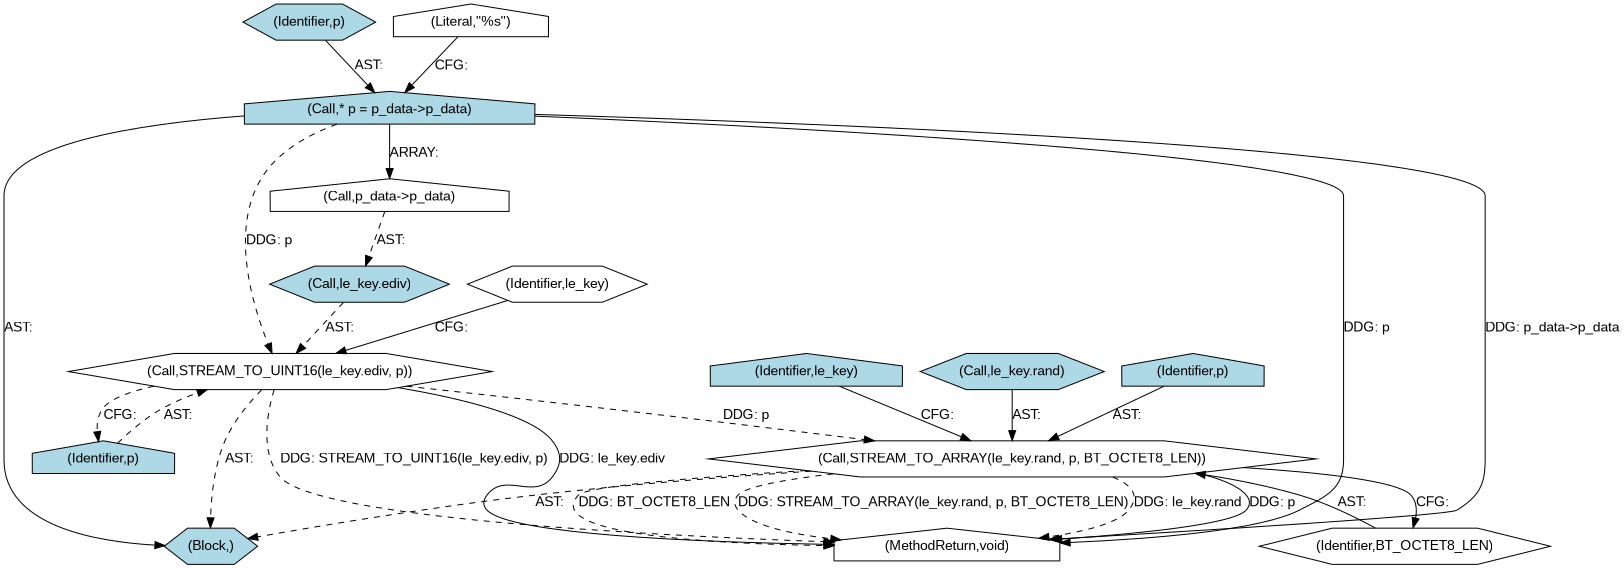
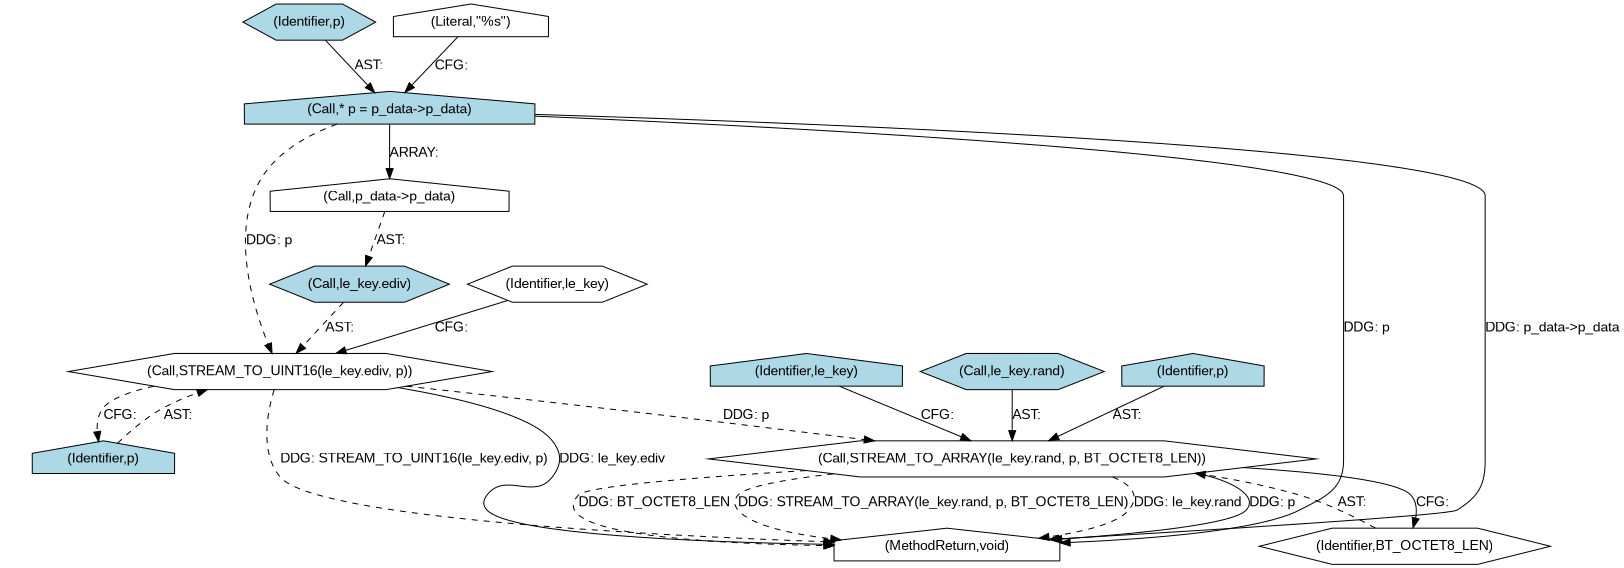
(1293, 493) -> (1293, 493)
(211, 546) -> none
